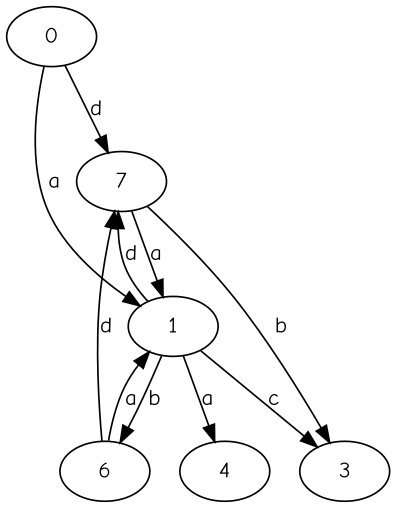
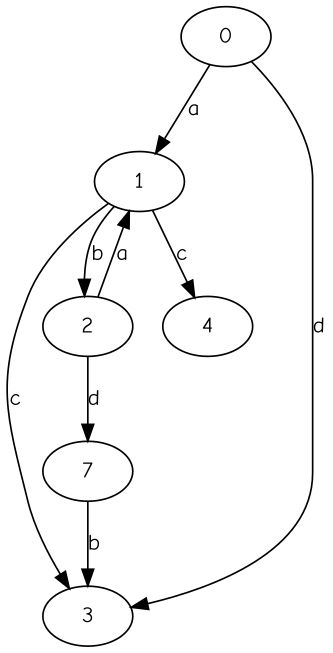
(83, 102) -> (313, 371)
(145, 246) -> none
(126, 268) -> none
(208, 399) -> (182, 254)
(105, 471) -> (88, 326)
